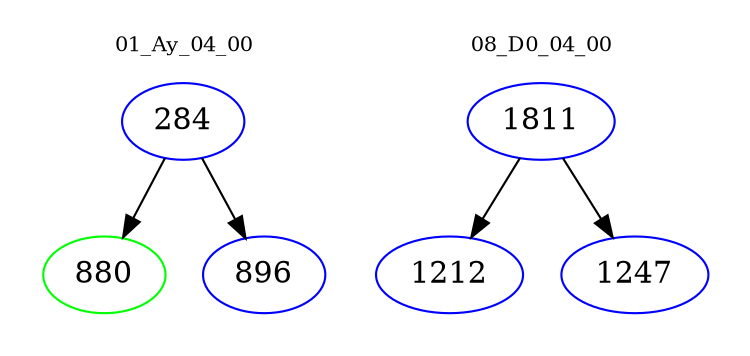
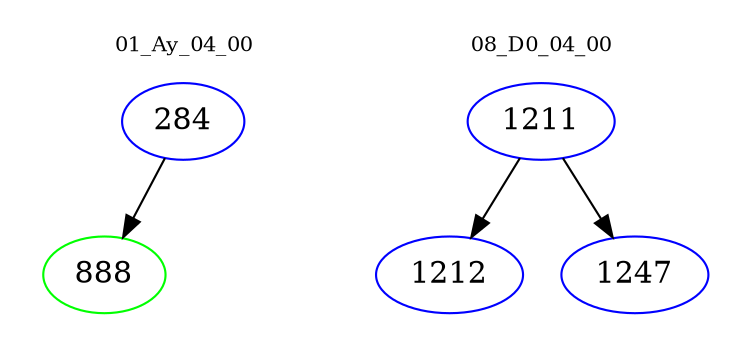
(541, 121) -> (541, 121)
(104, 275) -> (104, 275)
(264, 275) -> none
